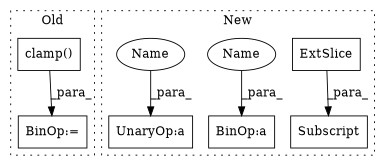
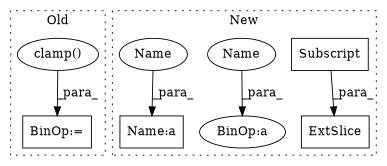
(49, 54) -> (58, 54)
(328, 89) -> (332, 89)
(151, 132) -> (152, 132)
(242, 132) -> (243, 132)
